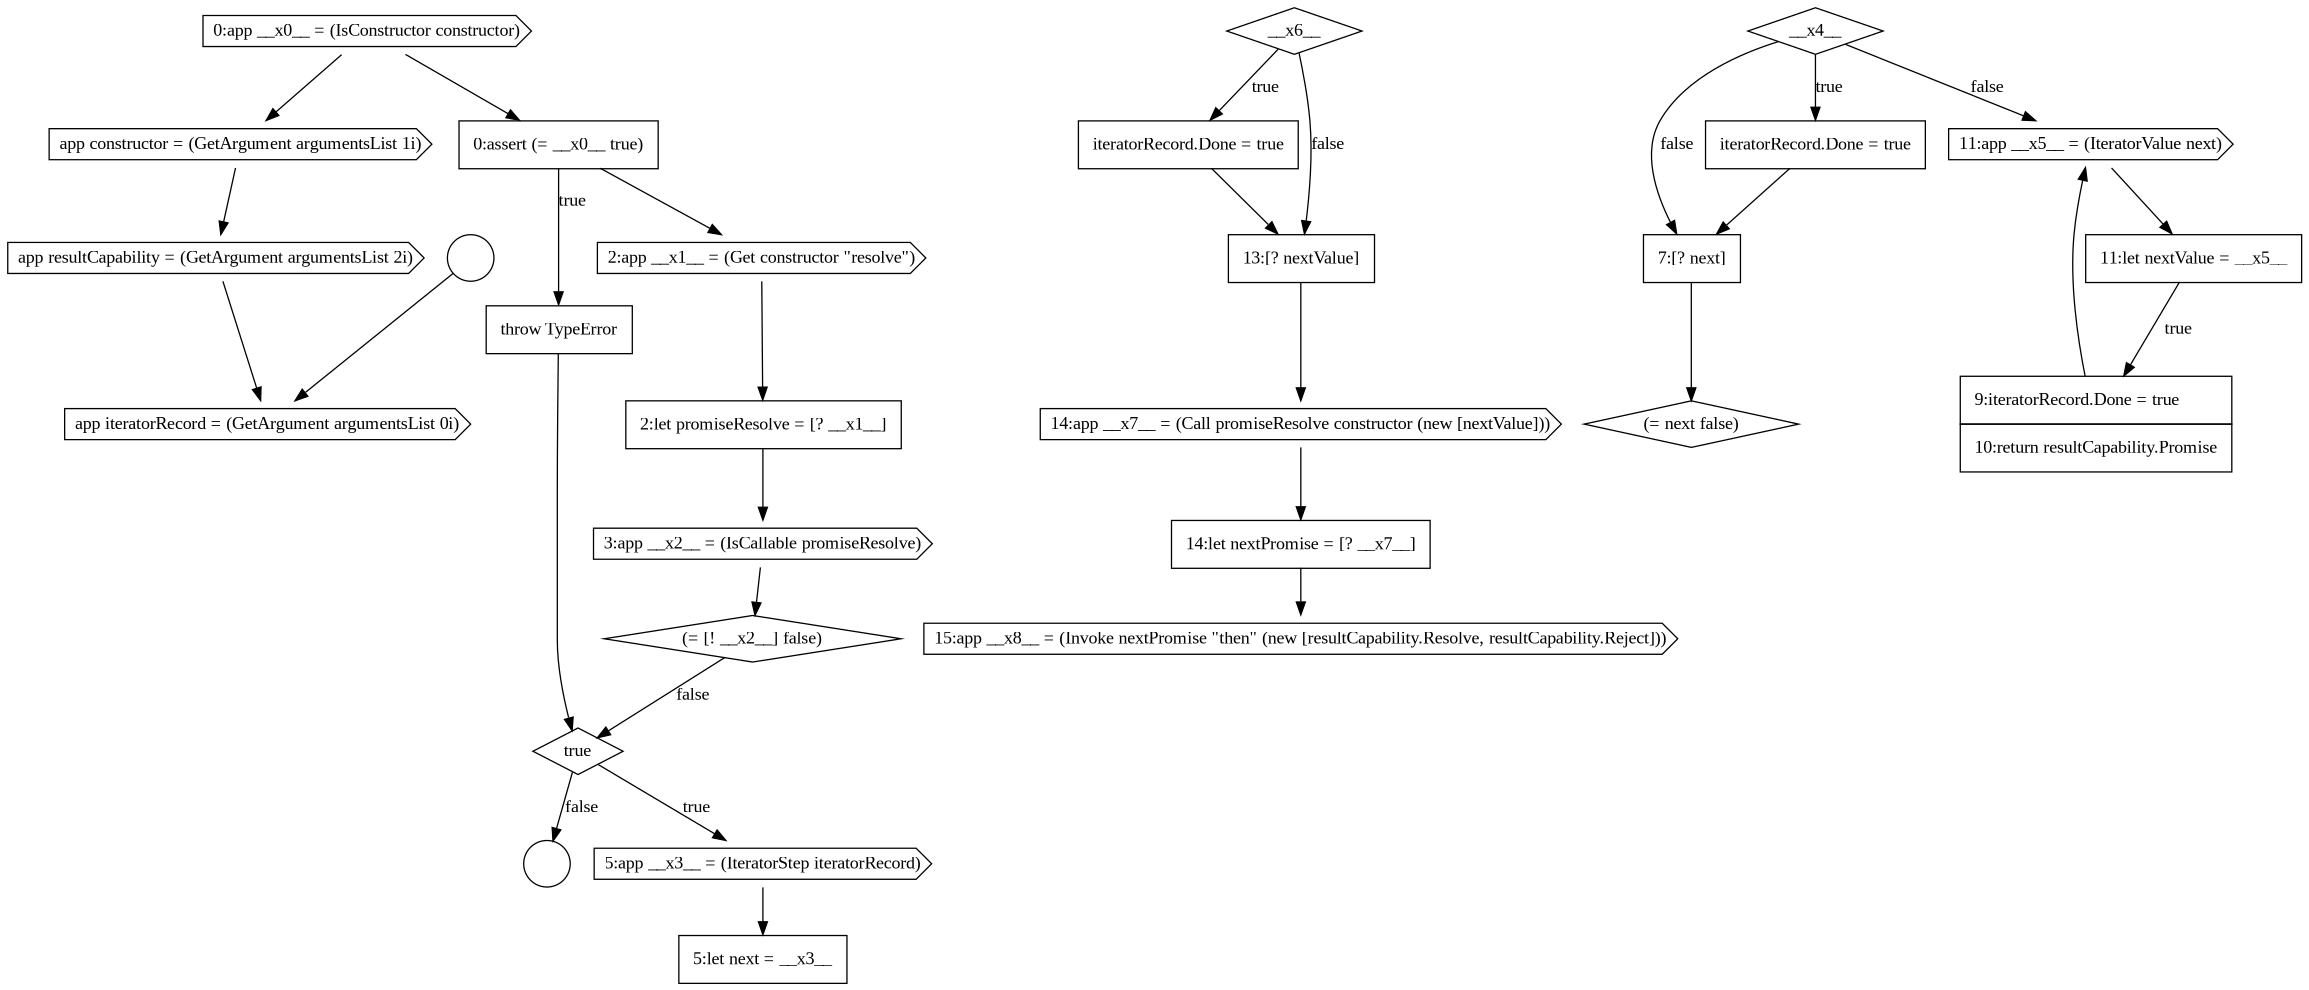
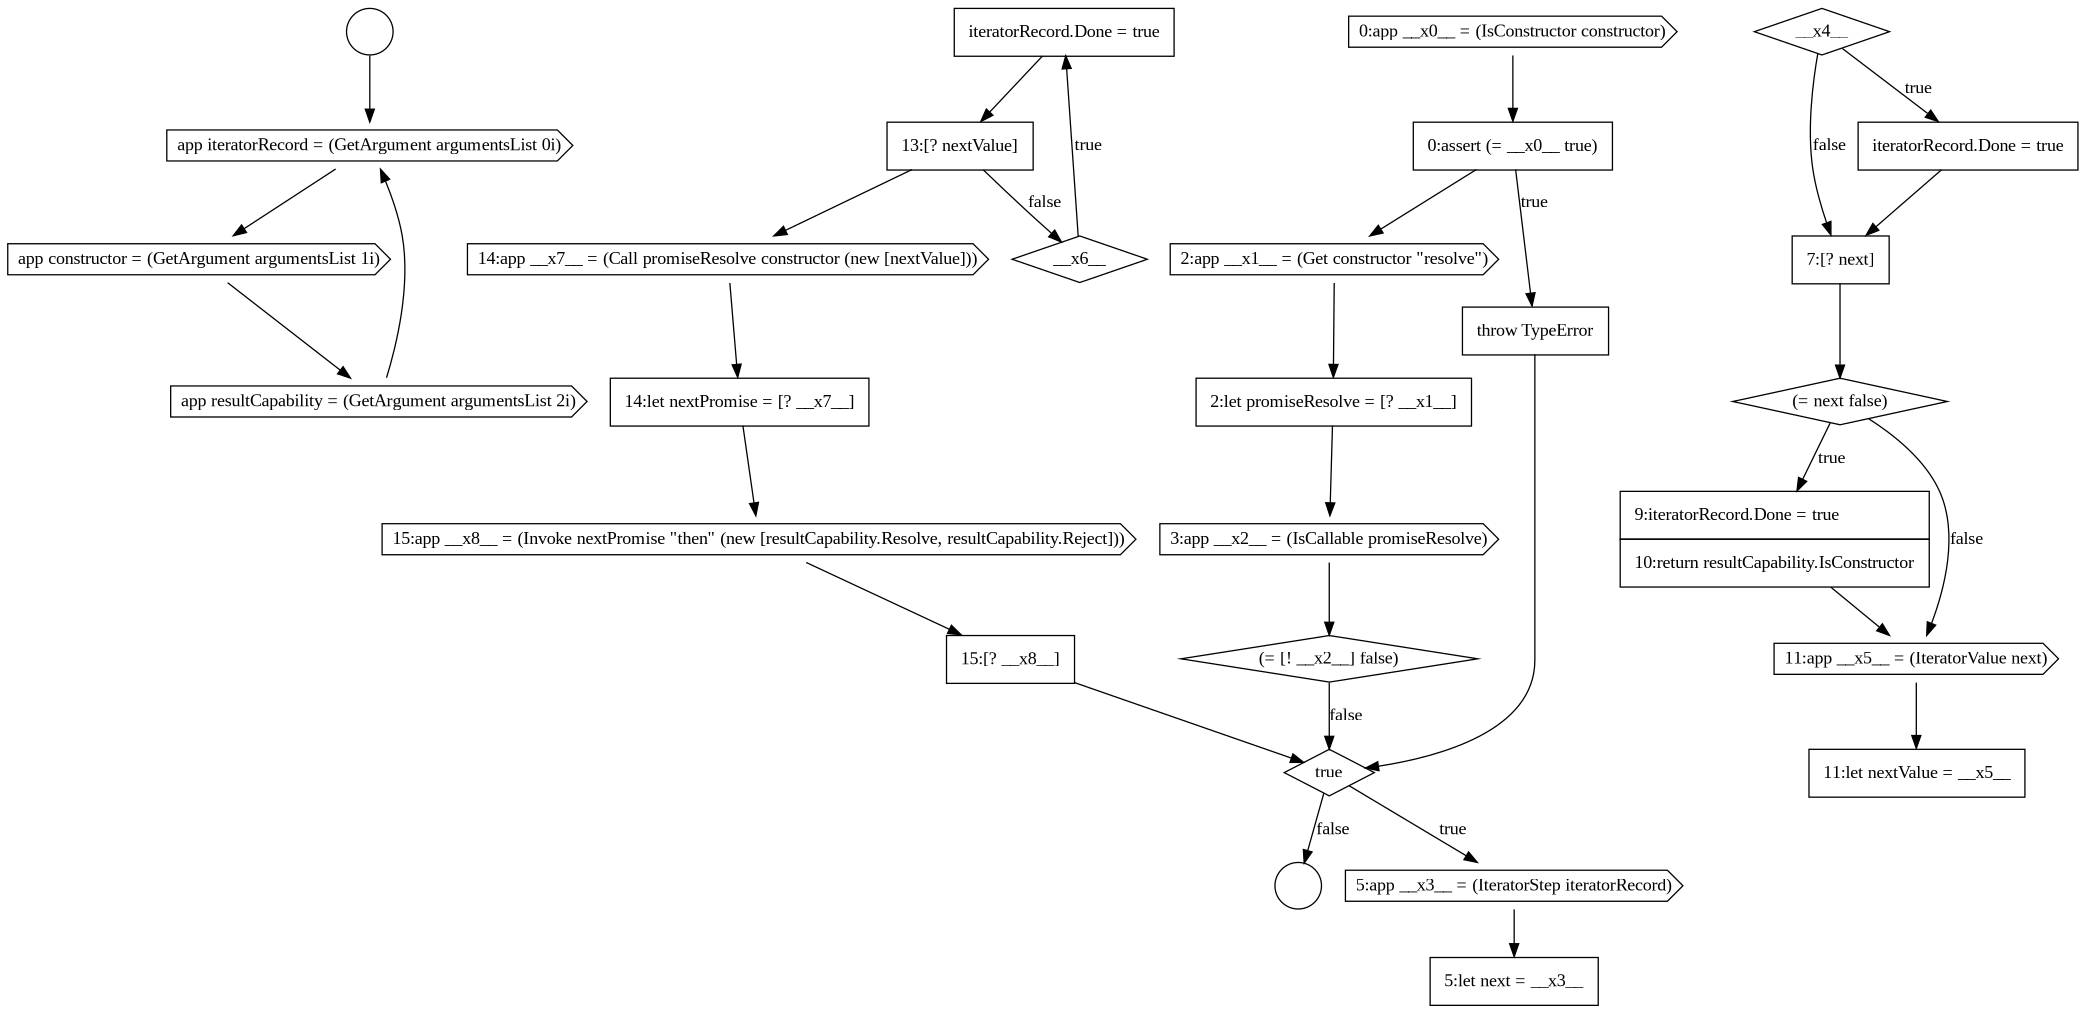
(1935, 80) -> (1945, 507)
(309, 83) -> (290, 199)
(1311, 137) -> (1017, 202)
(2155, 323) -> (1816, 451)
(2096, 447) -> (1775, 562)
none -> (1010, 659)
